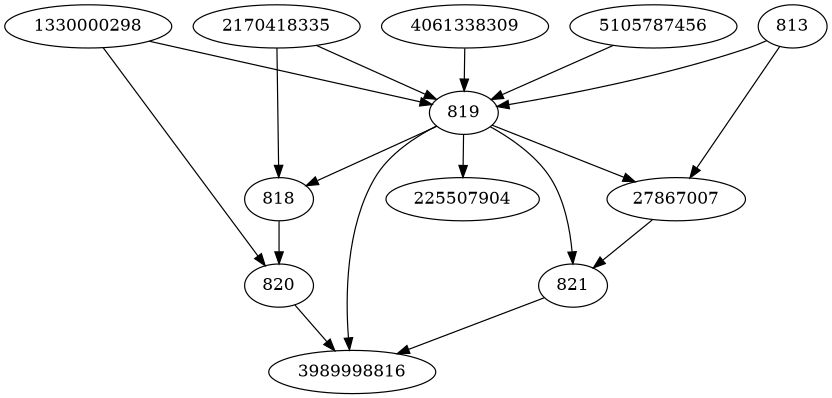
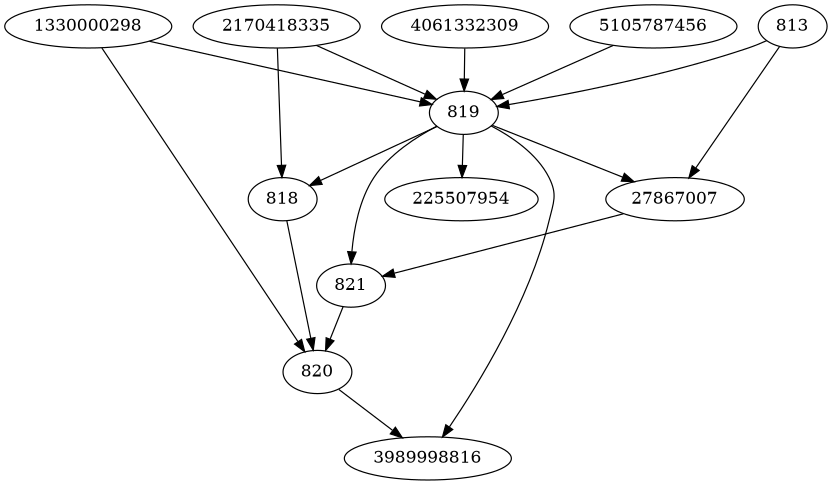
(465, 26) -> (465, 26)
(463, 199) -> (461, 199)
(476, 324) -> (337, 323)
